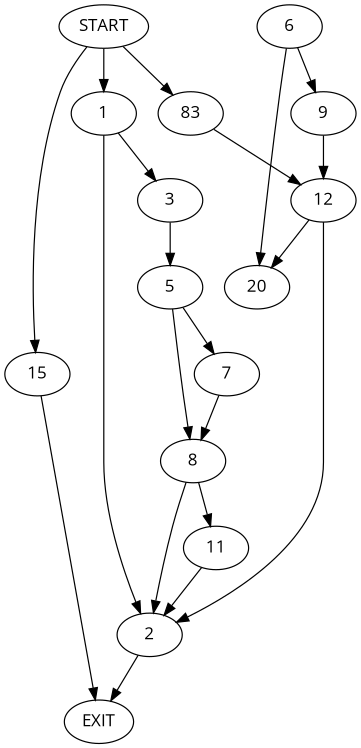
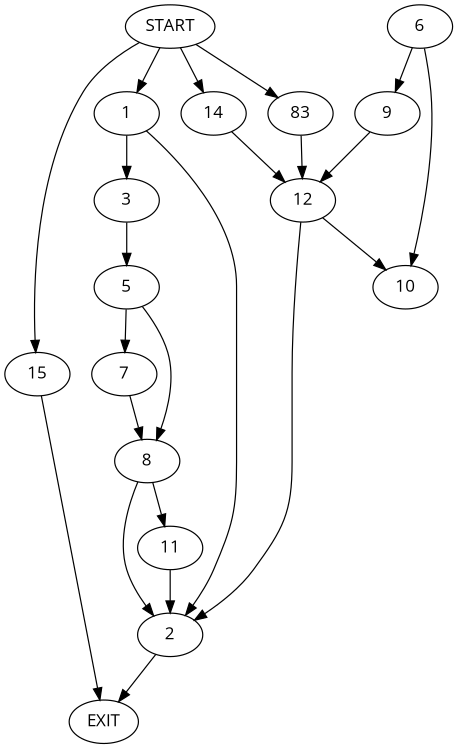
none -> (214, 113)
(257, 287) -> (406, 287)
